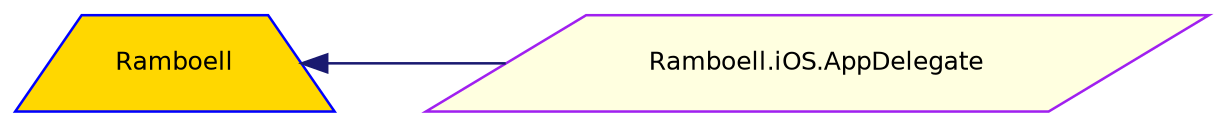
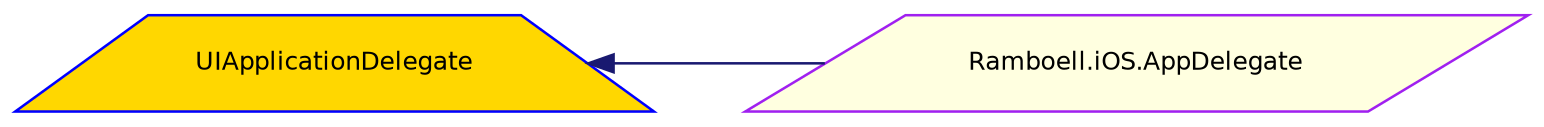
(175, 63) -> (335, 63)
